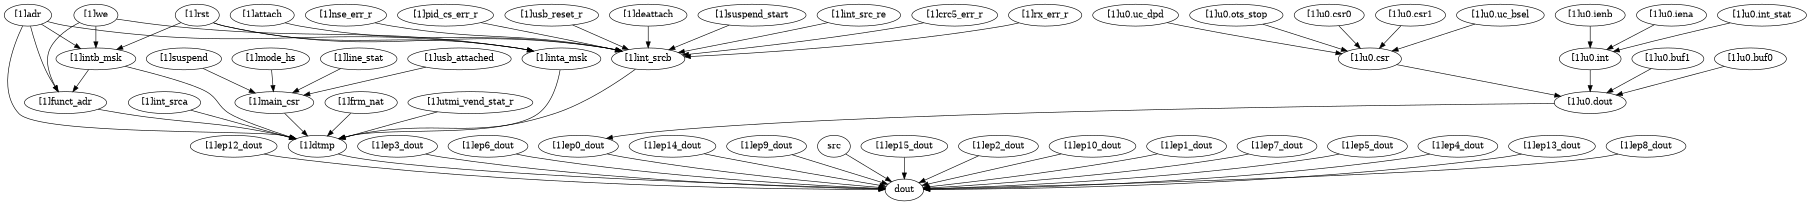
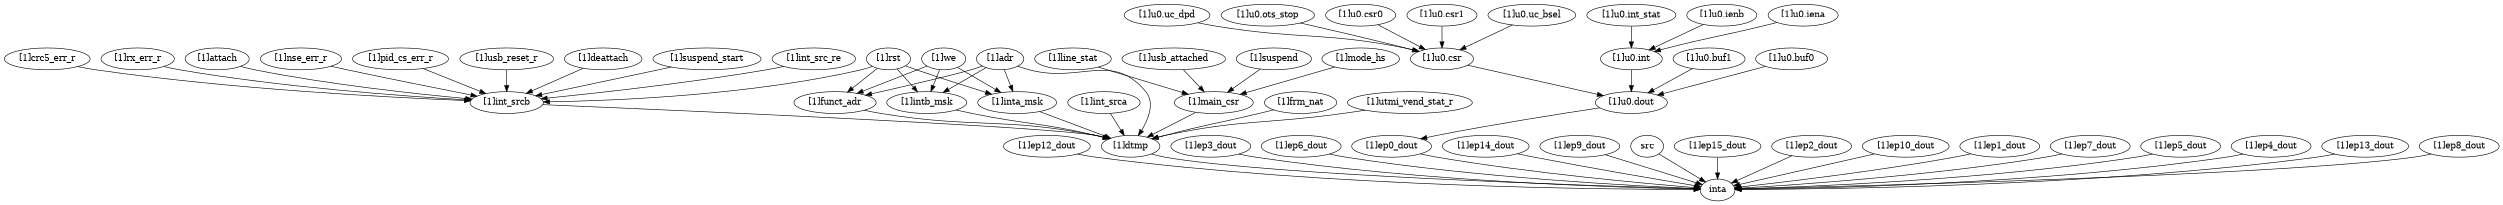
(82, 78) -> (865, 78)
(904, 190) -> (1718, 190)
